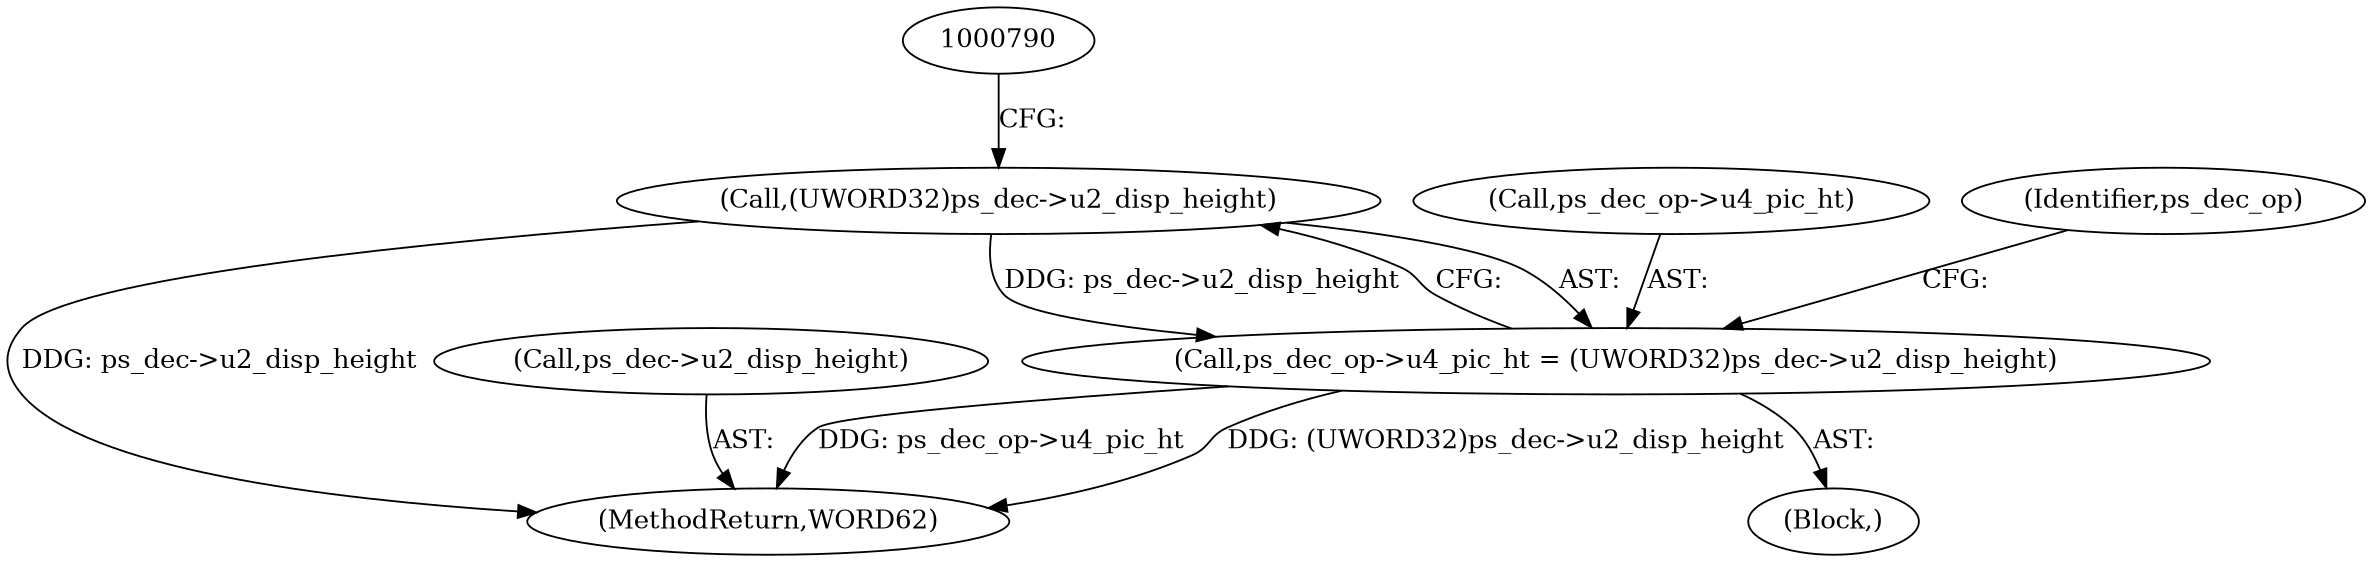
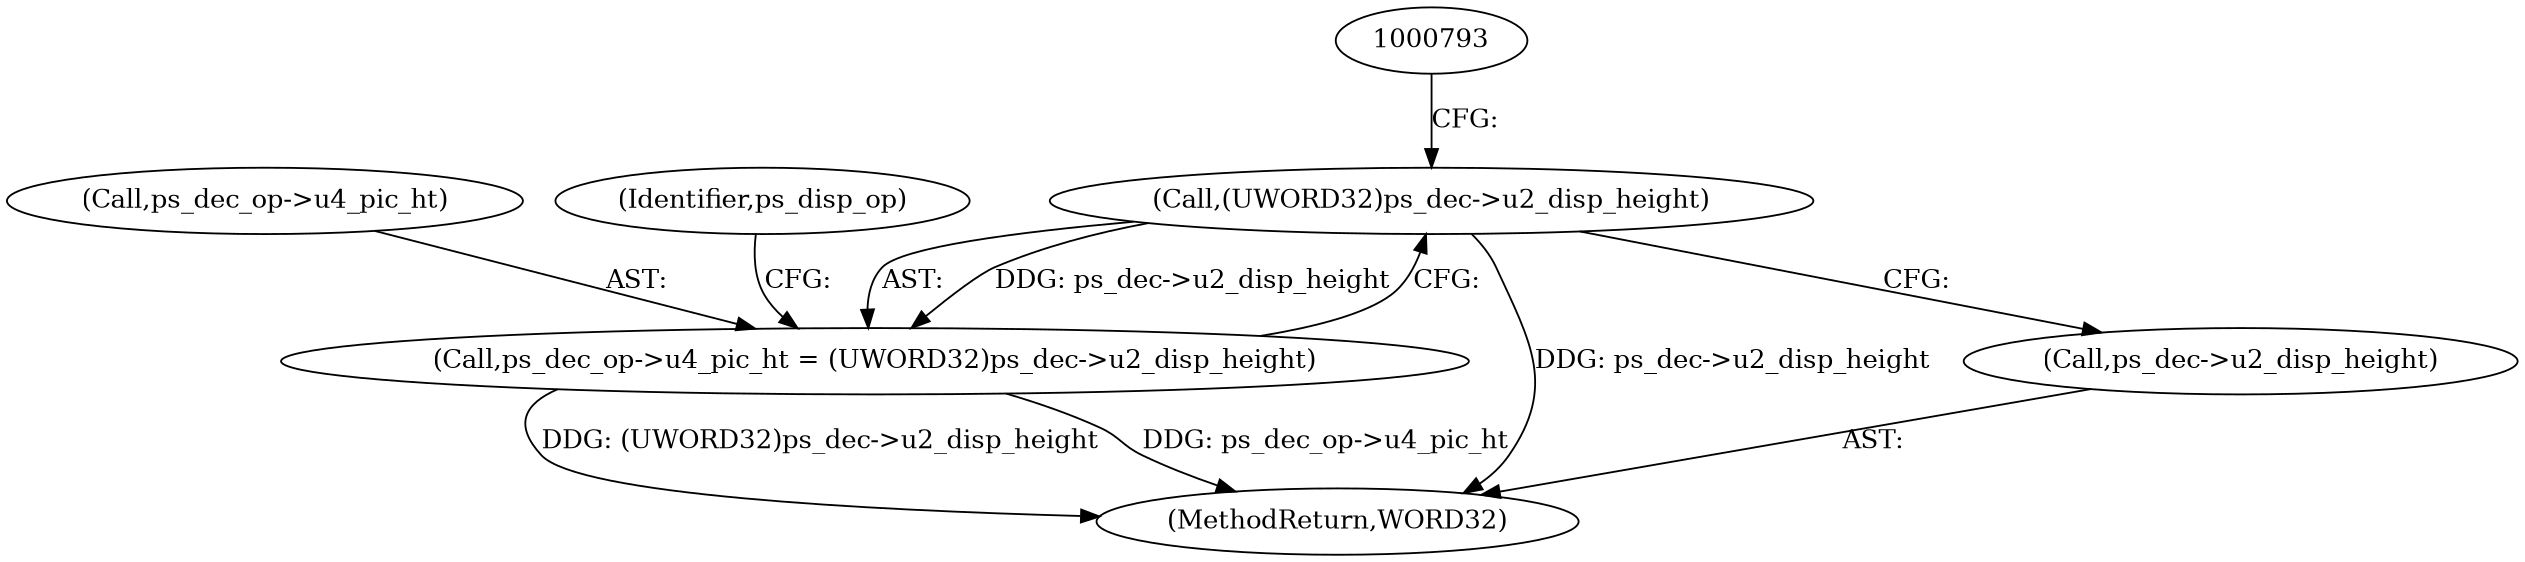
(999, 41) -> (1432, 41)
(2164, 201) -> (763, 201)
none -> (1832, 280)
(768, 522) -> (1338, 522)
(1834, 522) -> none
